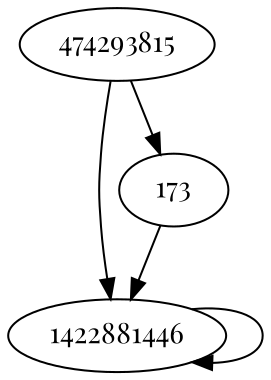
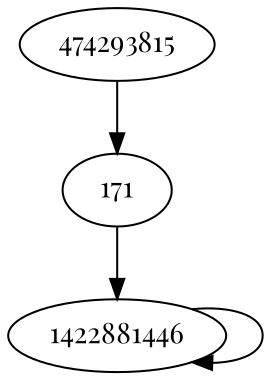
(99, 180) -> none
(174, 190) -> (117, 190)
